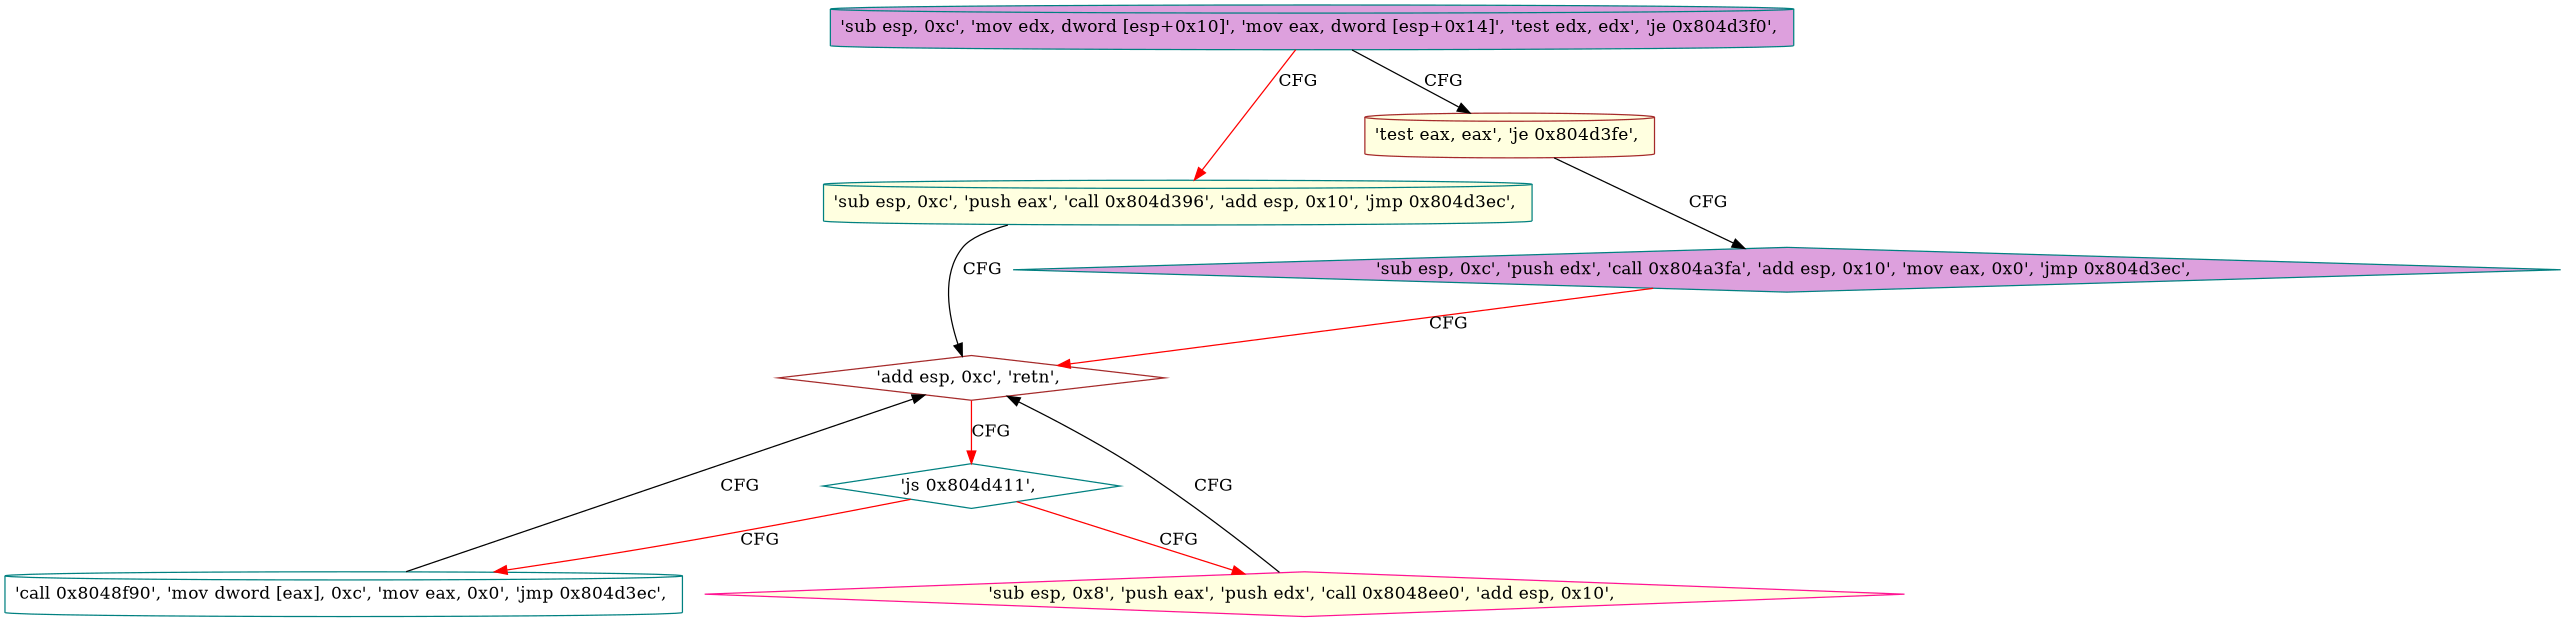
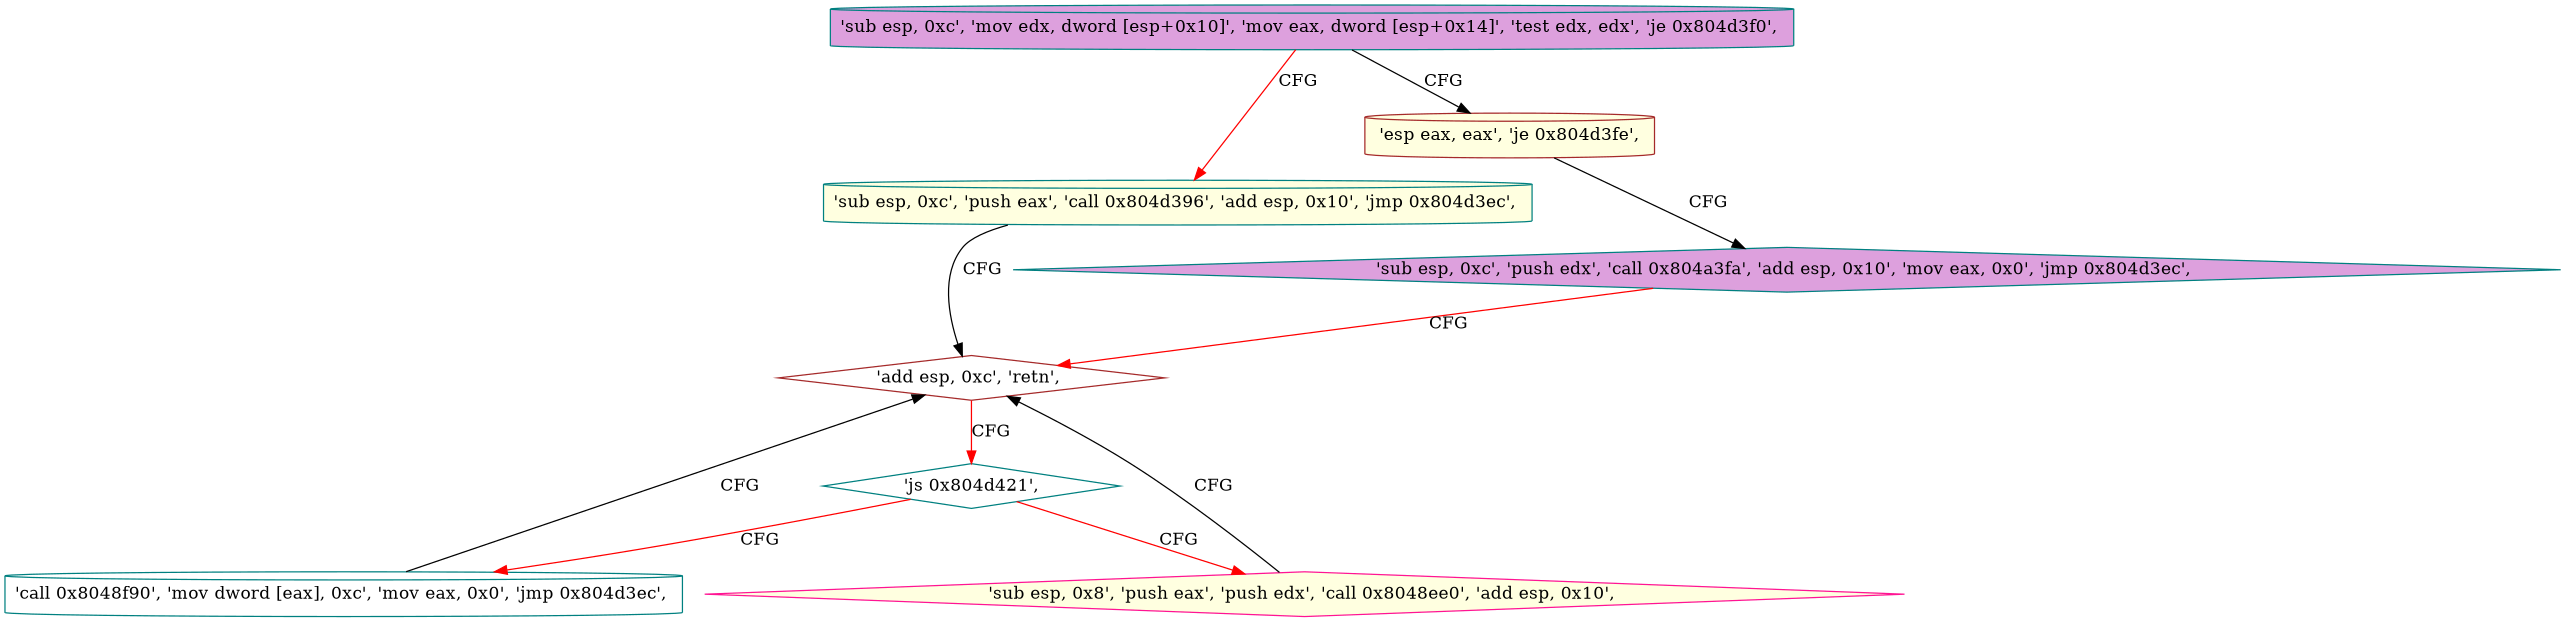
(1510, 135) -> (1510, 135)
(971, 486) -> (971, 486)
